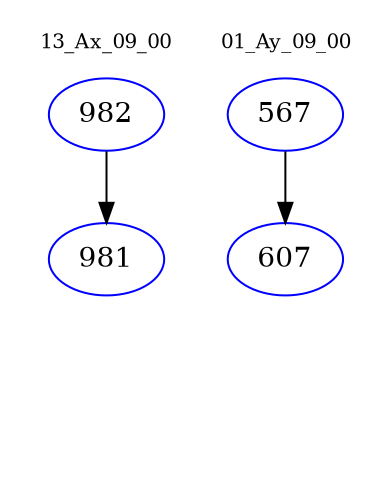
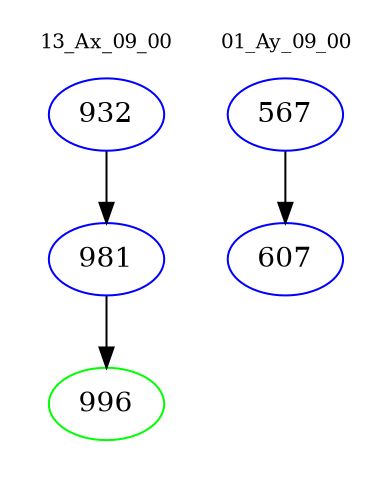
(107, 115) -> (107, 115)
none -> (107, 404)
